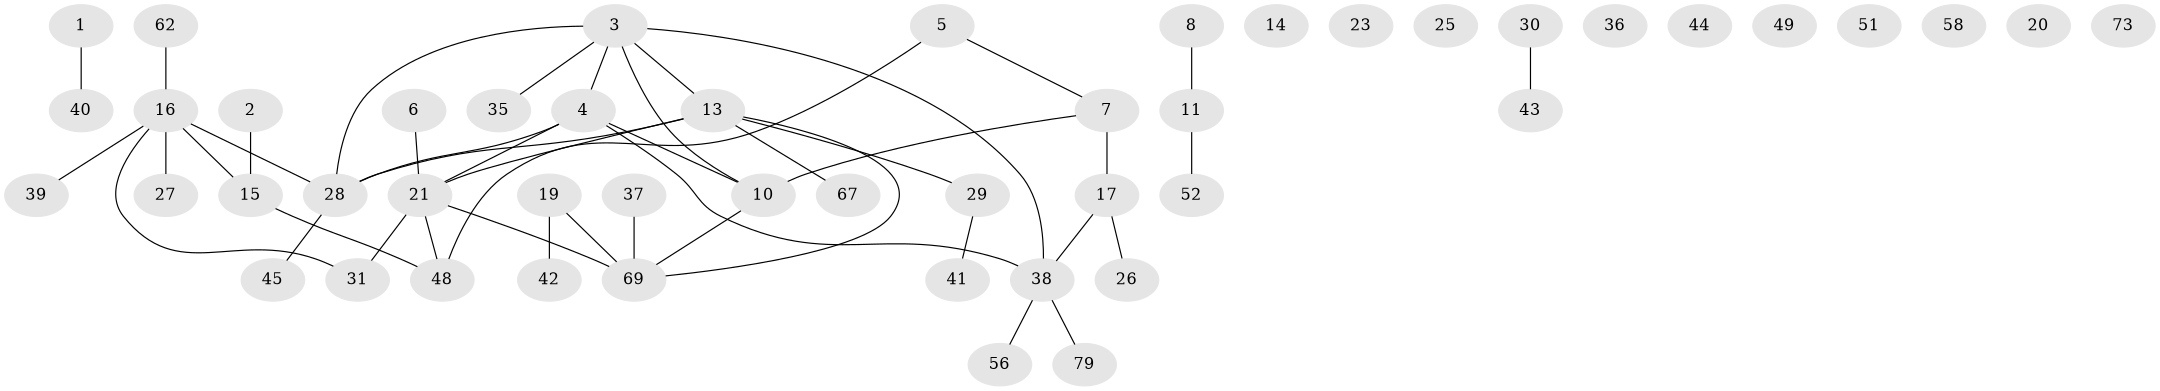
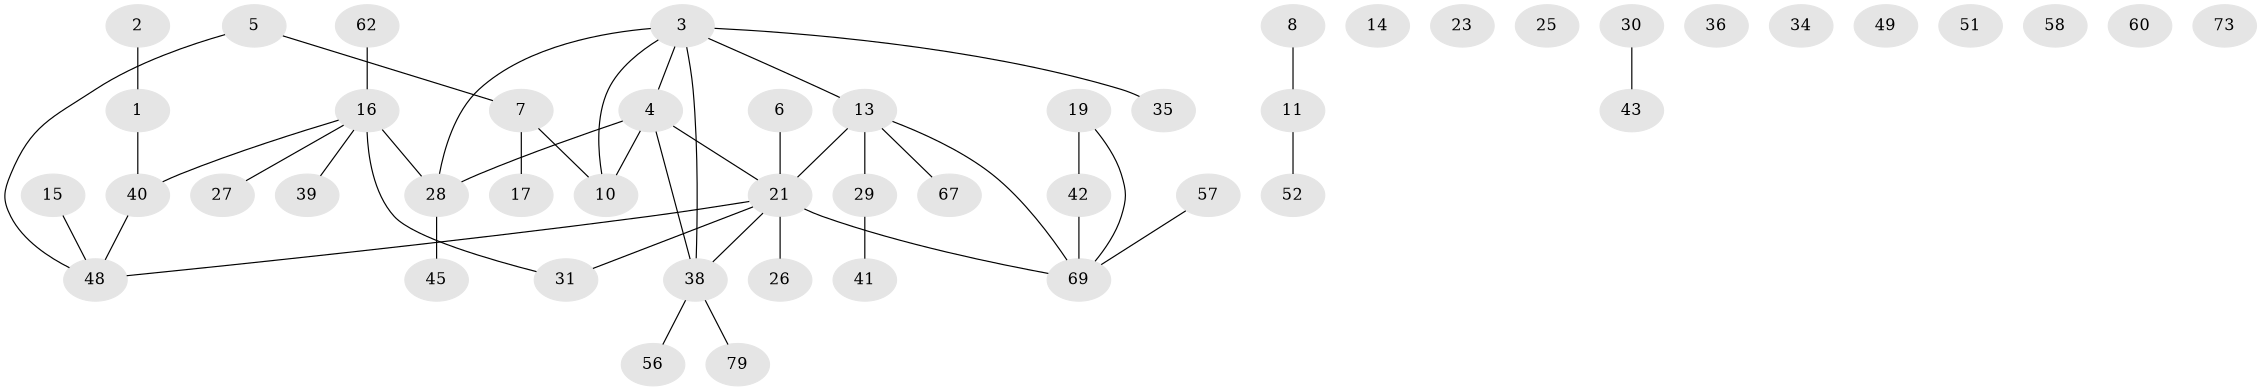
(1700, 26) -> (1801, 26)
(2039, 26) -> (2140, 26)
(251, 145) -> (138, 75)
(537, 145) -> none
(208, 153) -> (250, 149)
(634, 195) -> (1208, 195)
(1117, 237) -> (780, 238)
none -> (117, 238)
(699, 238) -> (1079, 238)
(1075, 238) -> (738, 238)
